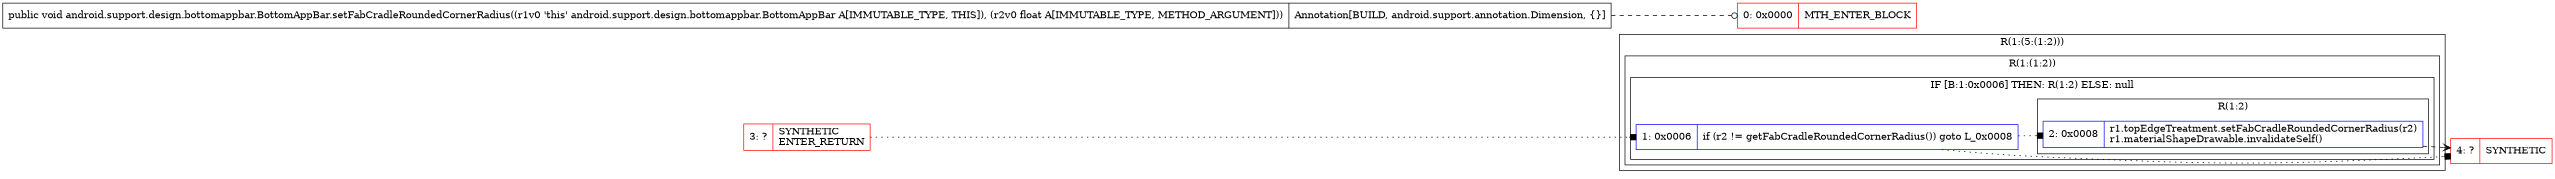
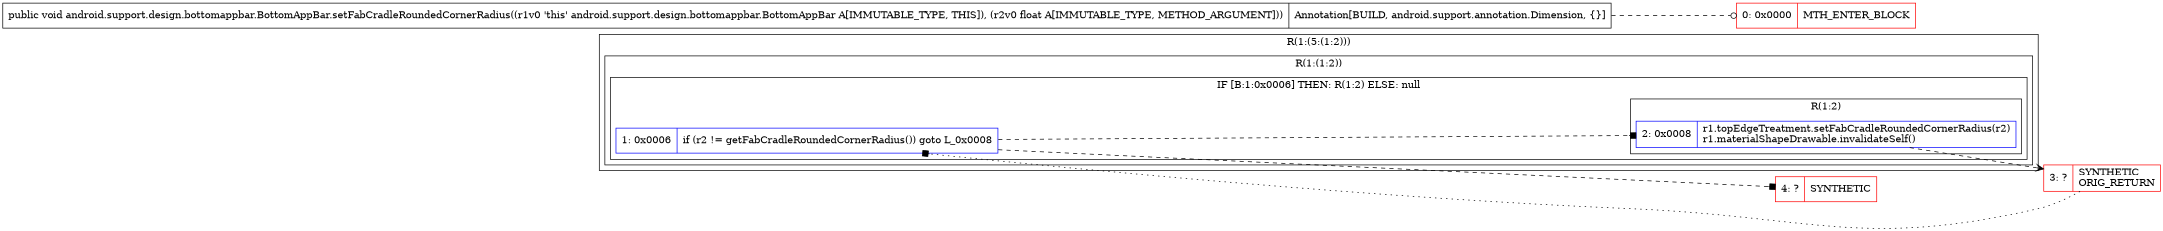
(2027, 136) -> (1314, 138)
(822, 142) -> (2117, 183)
(2433, 147) -> (1973, 158)
(2193, 162) -> (1537, 175)
